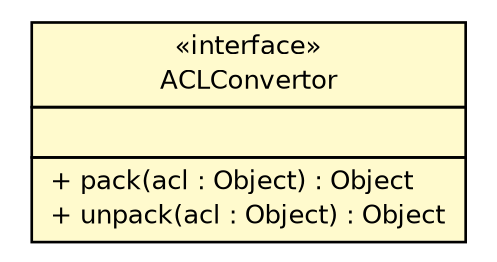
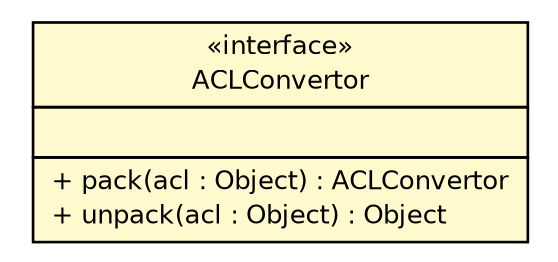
(233, 181) -> (280, 181)
